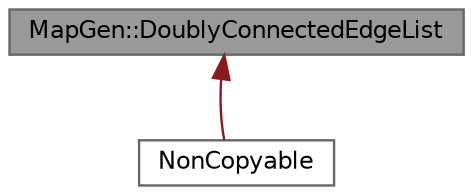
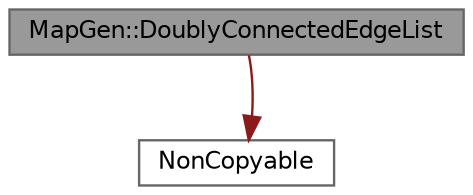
(221, 110) -> (252, 86)
